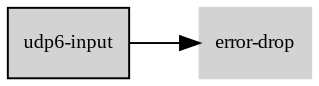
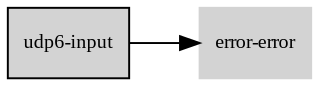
(255, 43) -> (255, 43)
